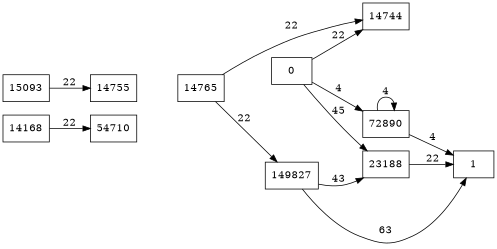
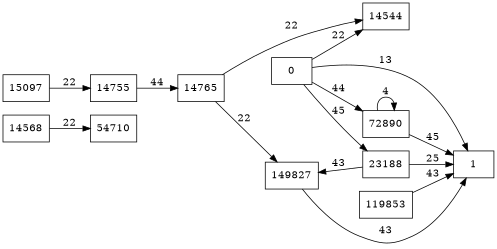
(386, 16) -> (386, 16)
none -> (404, 75)
(26, 88) -> (26, 88)
none -> (154, 88)
(339, 89) -> (339, 89)
(26, 129) -> (26, 129)
(433, 137) -> (433, 137)
(433, 159) -> (433, 159)
(338, 186) -> (344, 169)
none -> (386, 205)
(386, 231) -> (386, 231)
